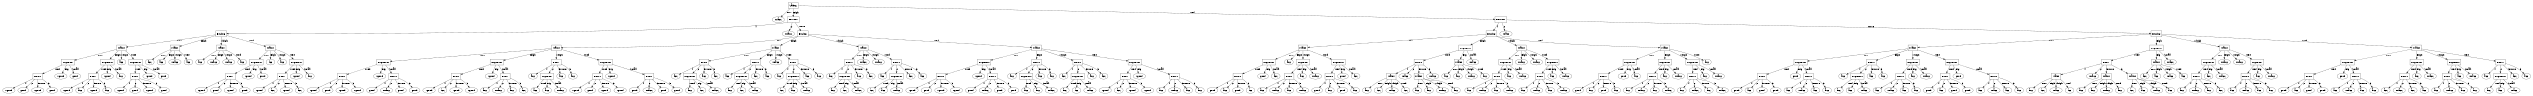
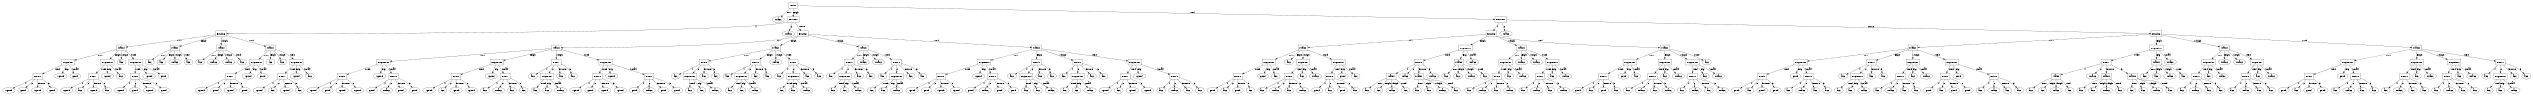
(793, 6) -> (793, 6)
